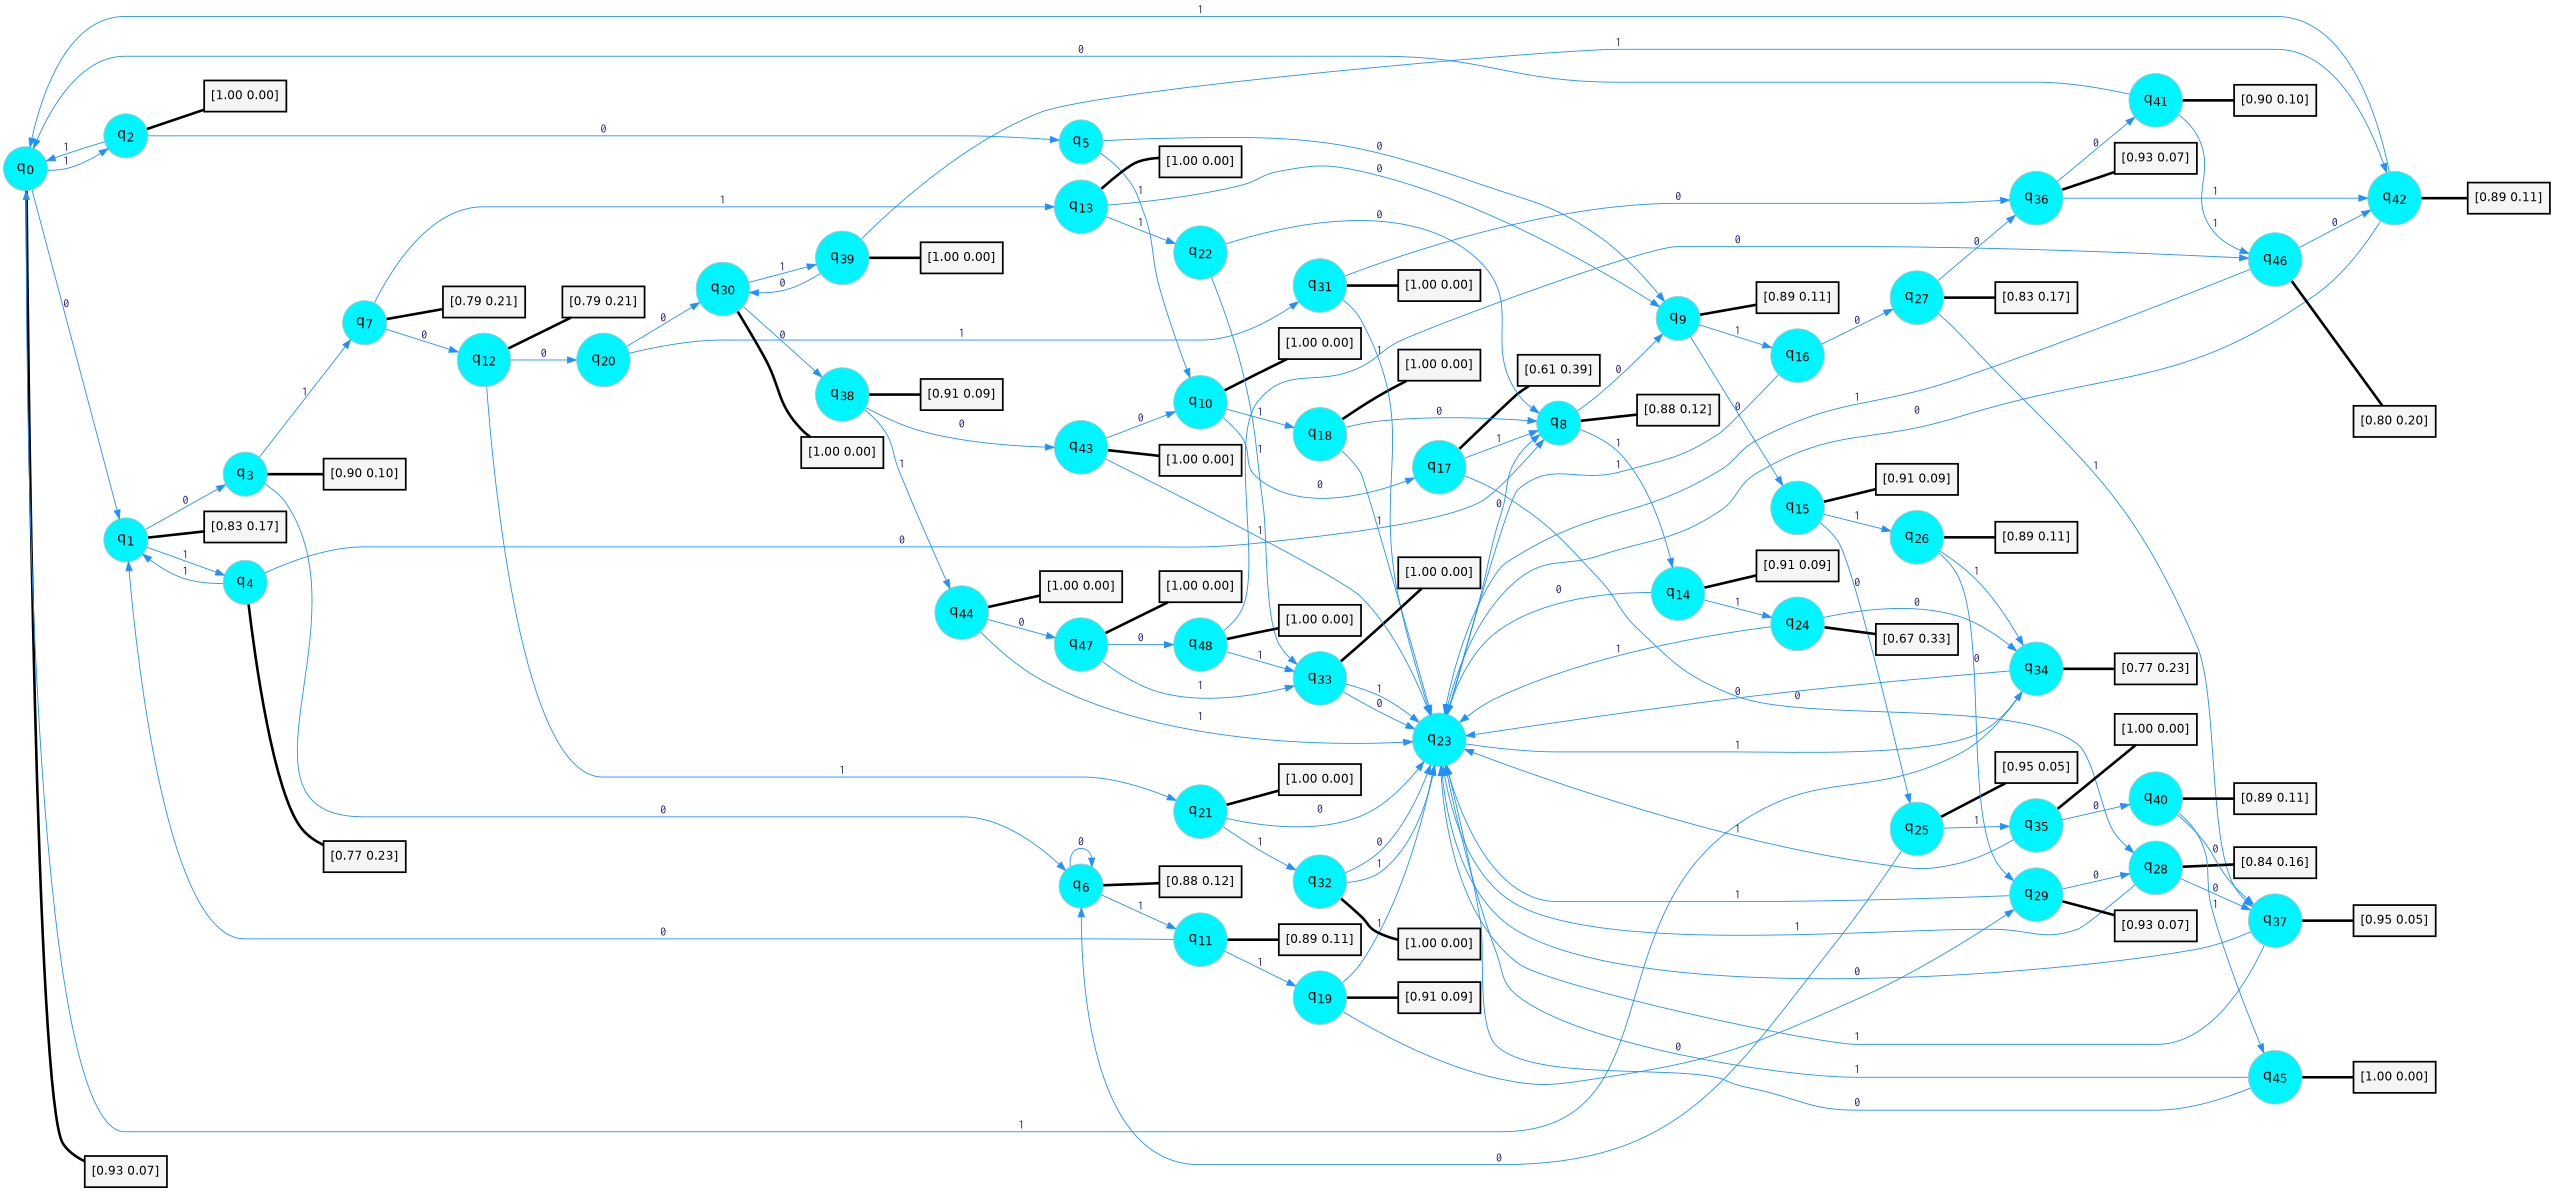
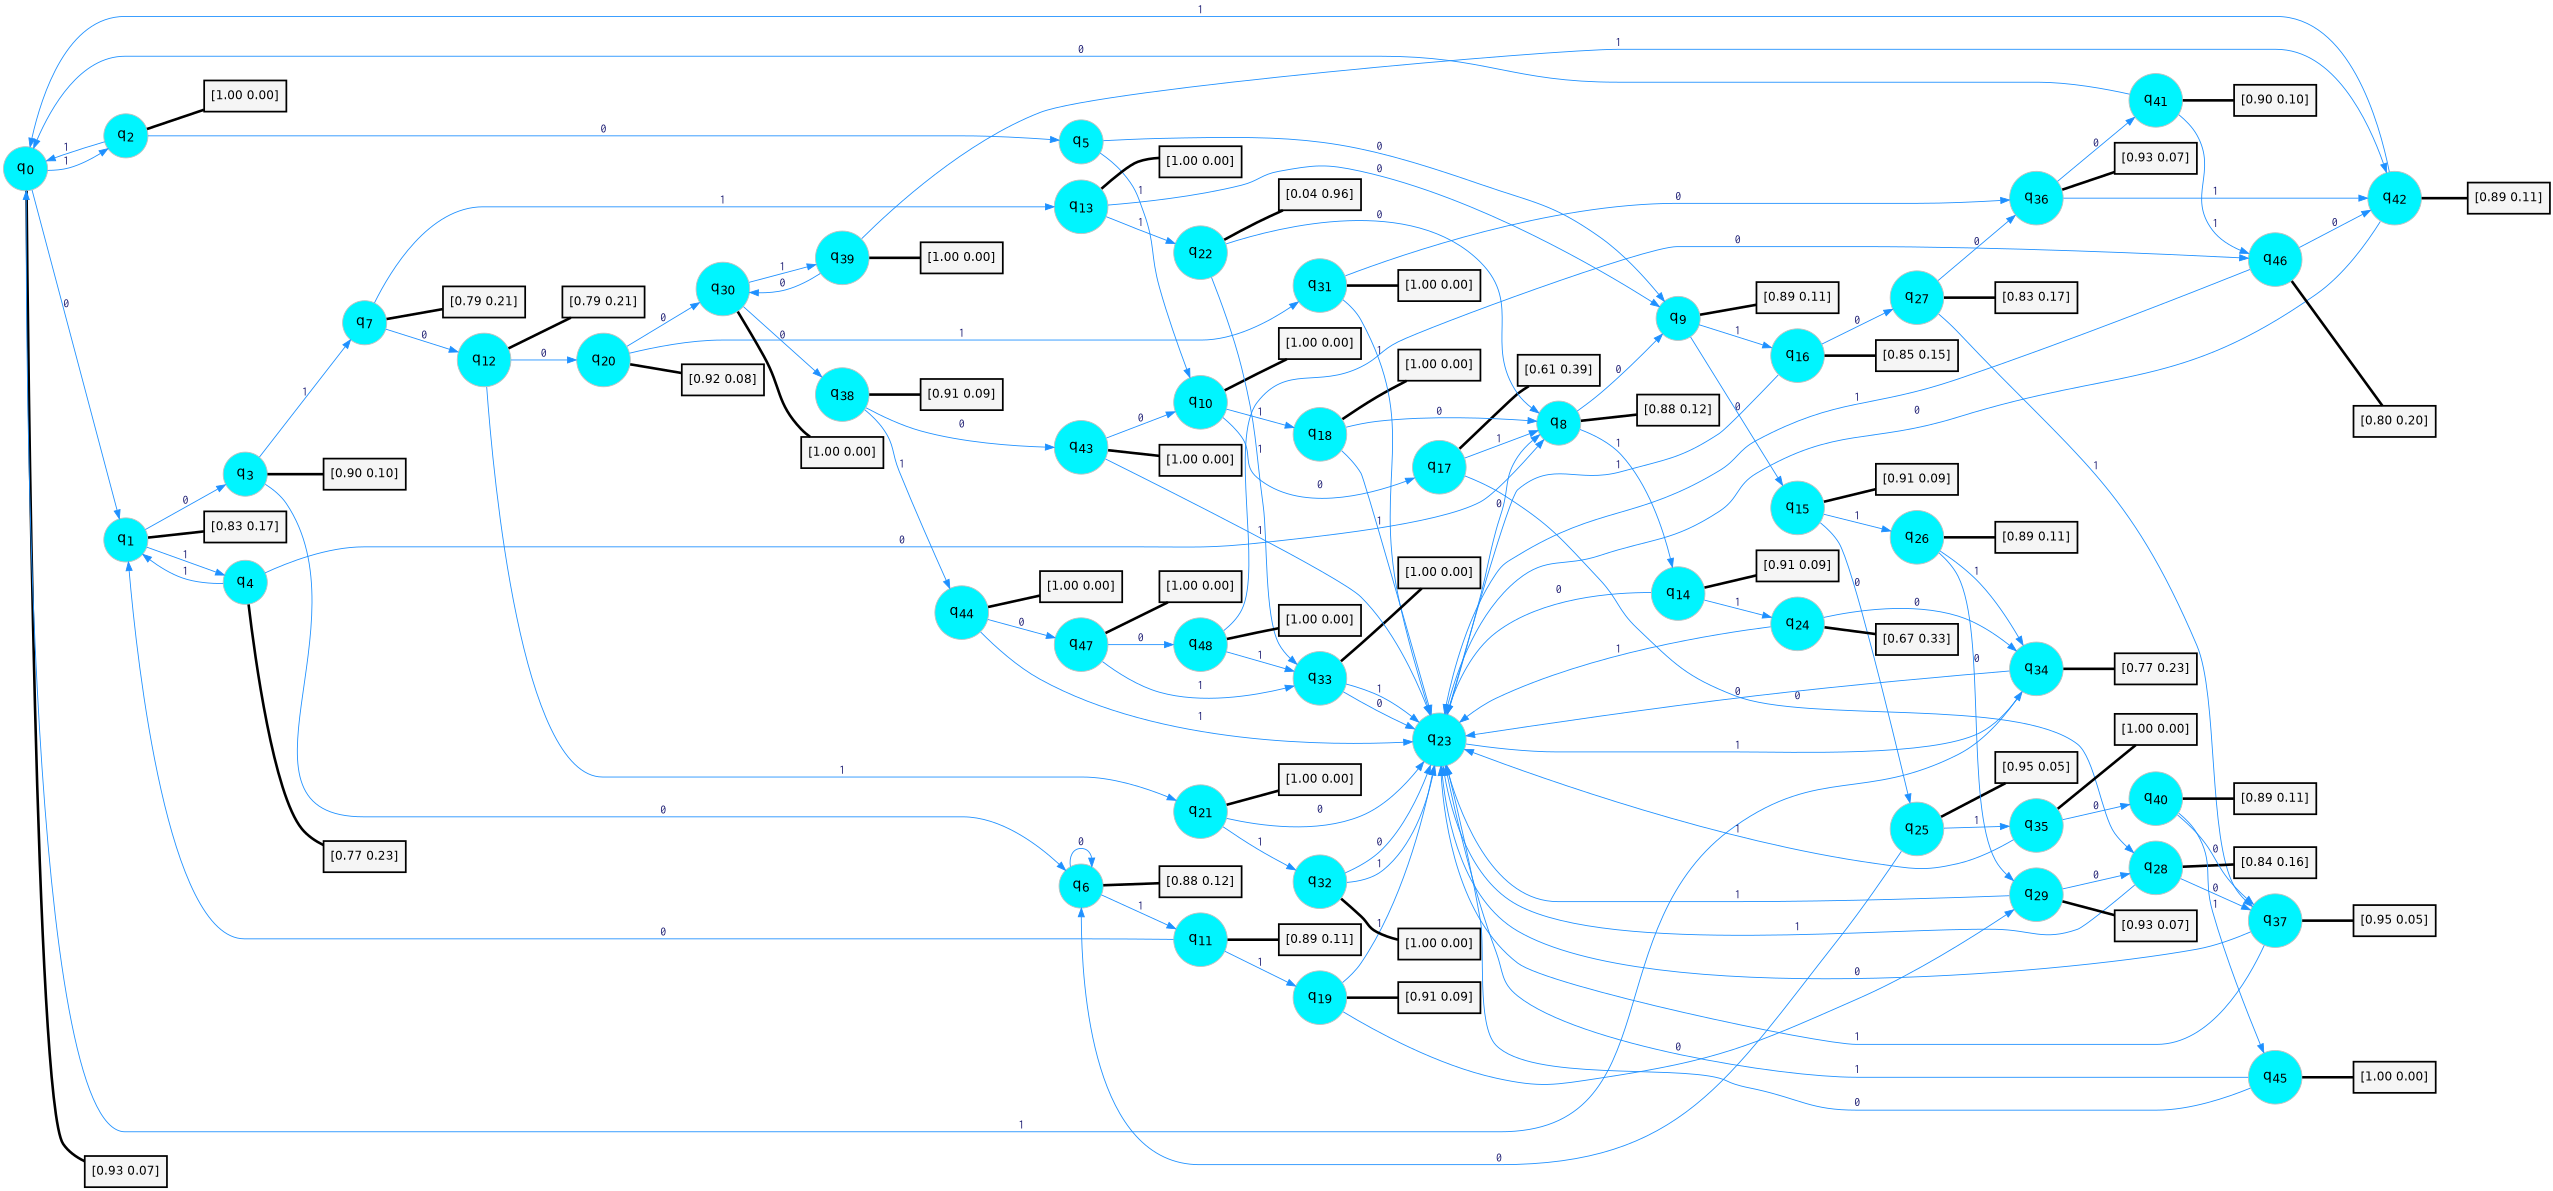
none -> (1320, 195)
none -> (1917, 356)
none -> (723, 380)
